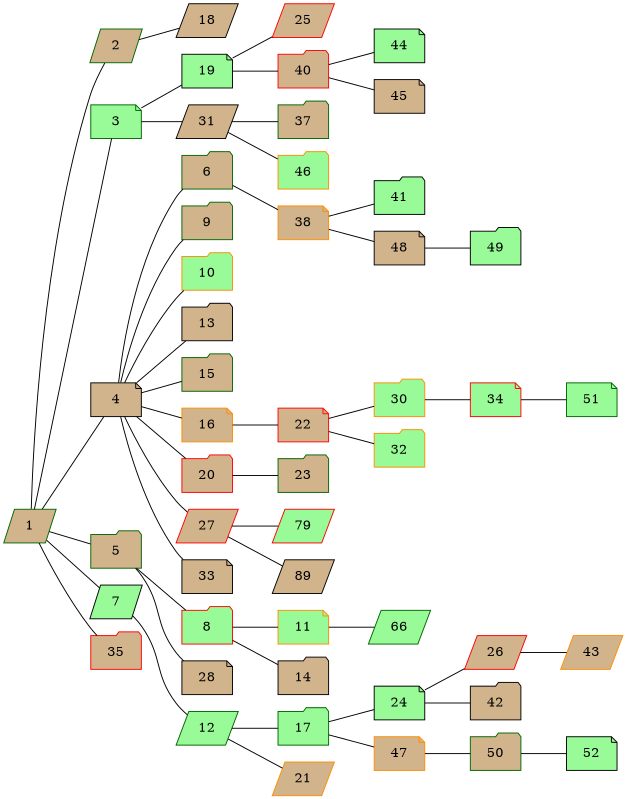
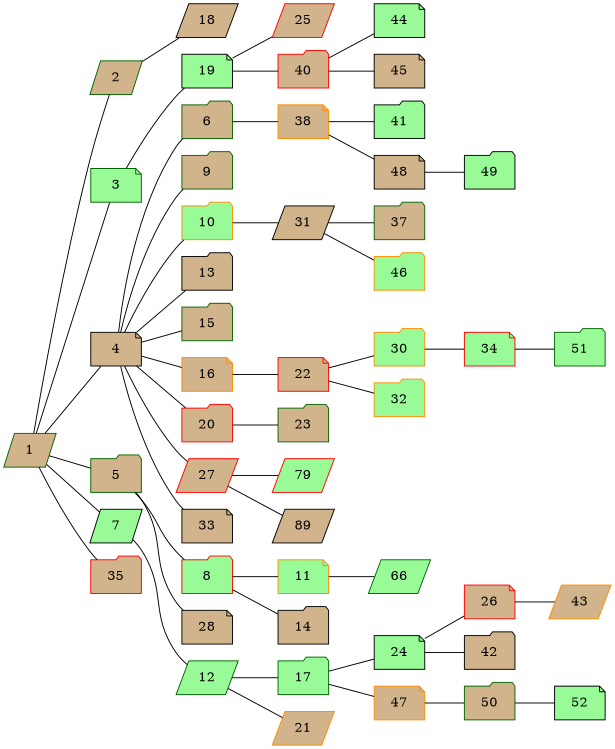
(162, 122) -> (255, 223)
(592, 400) -> (580, 349)
(496, 652) -> (490, 602)
